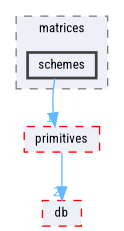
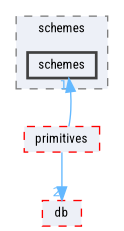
(62, 29) -> (62, 29)
(53, 97) -> (71, 109)
